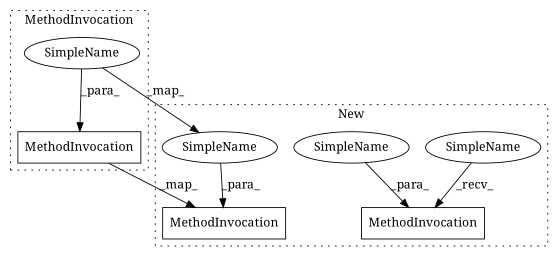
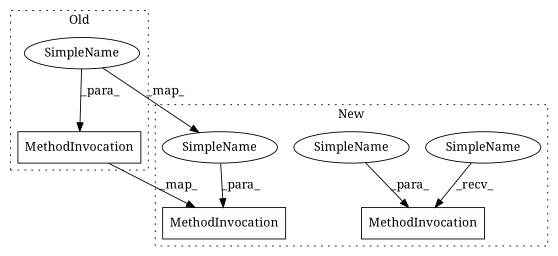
(79, 20) -> (79, 20)
